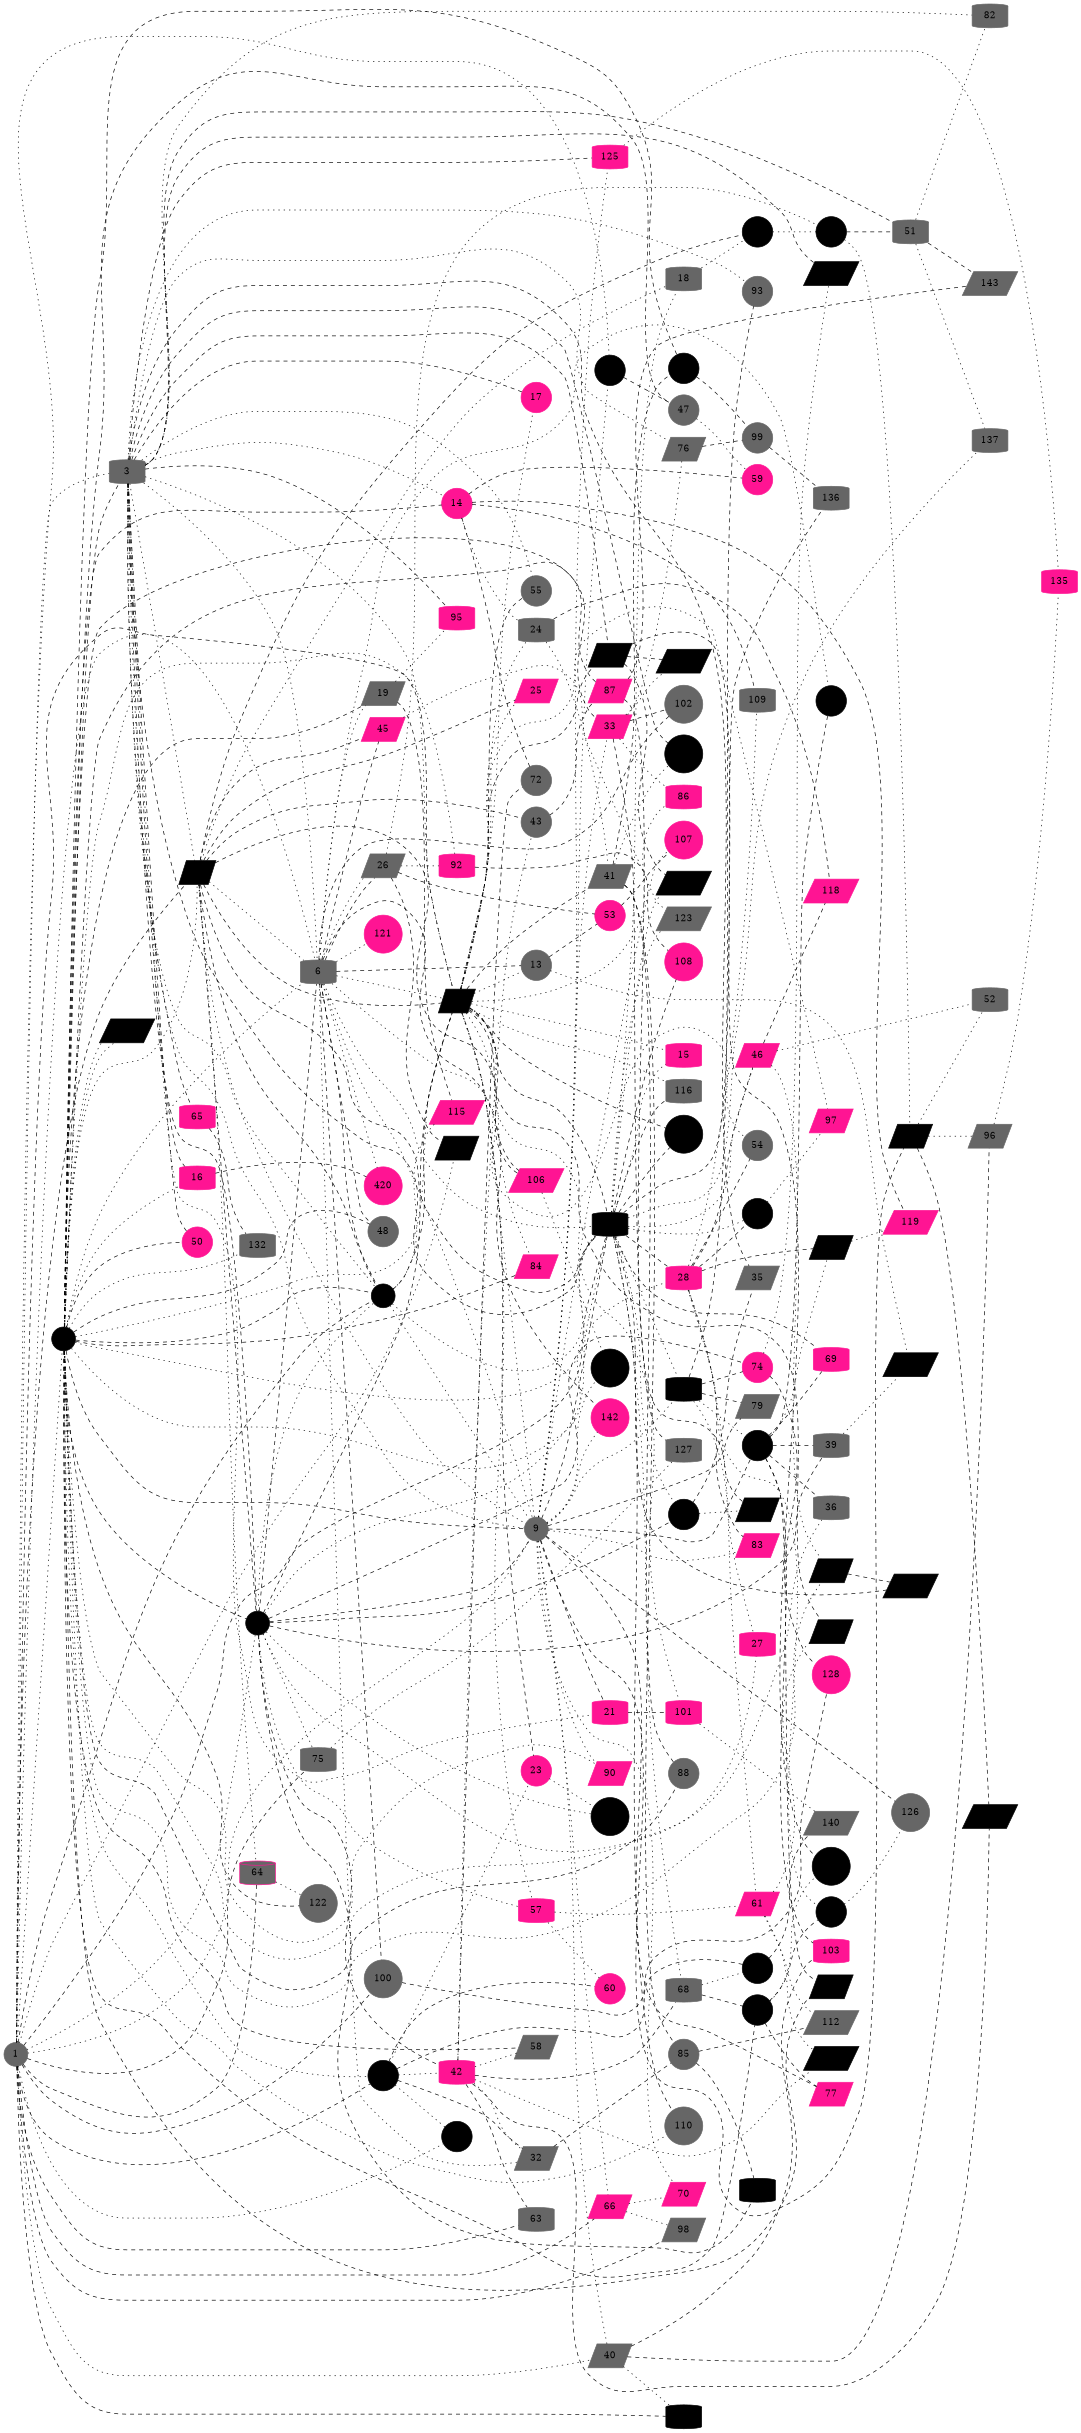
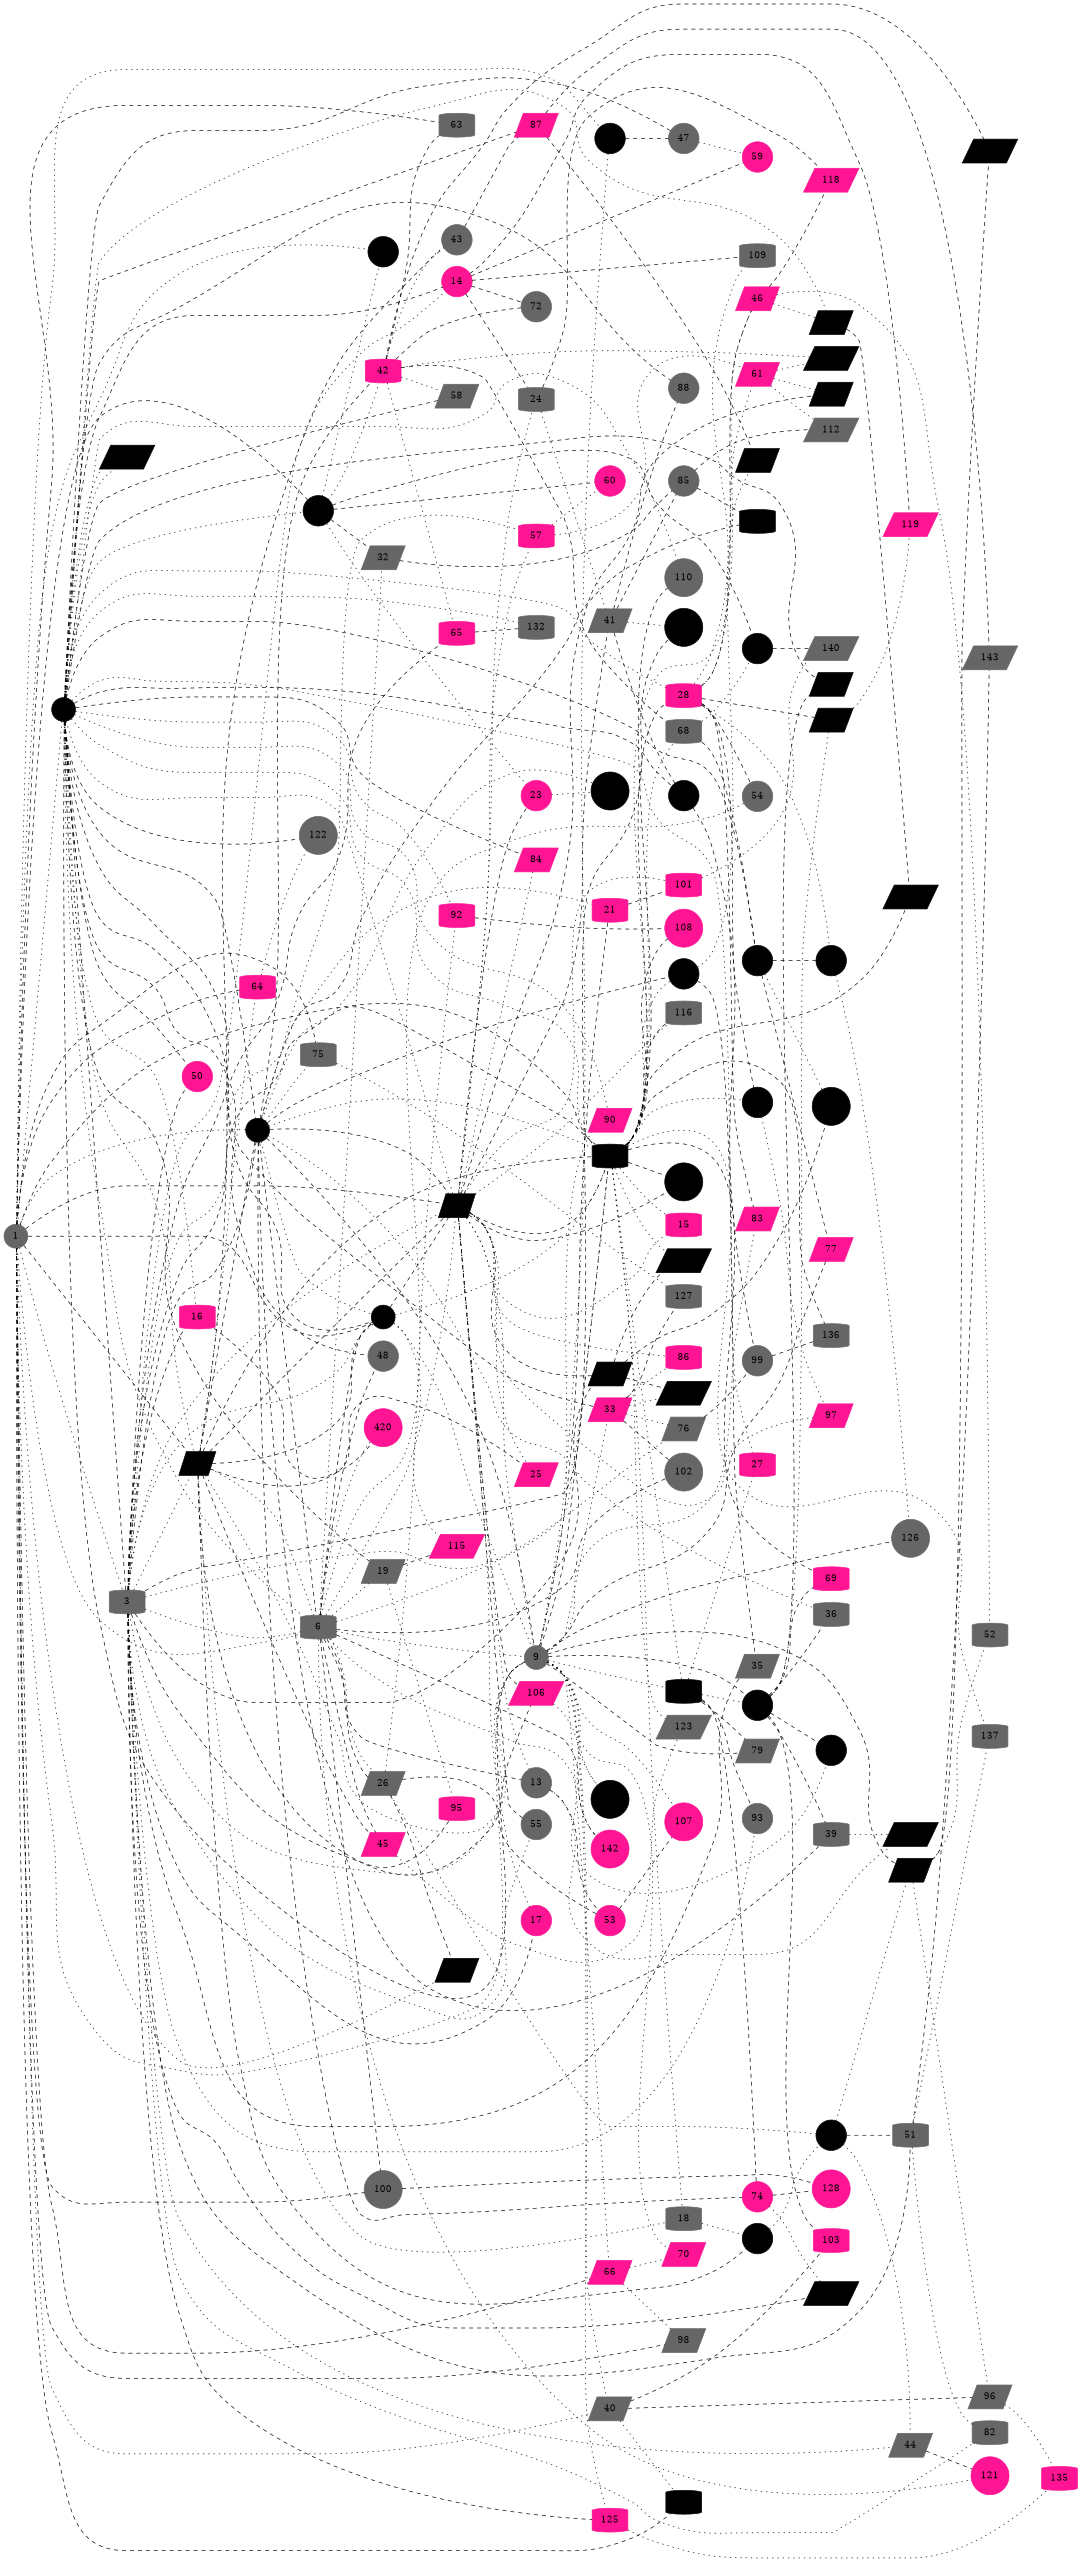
(481, 568) -> (497, 341)
(258, 1873) -> (258, 987)
(497, 2117) -> (418, 496)
none -> (911, 2445)
